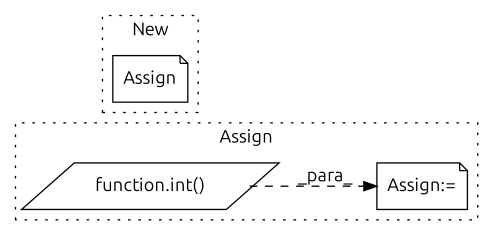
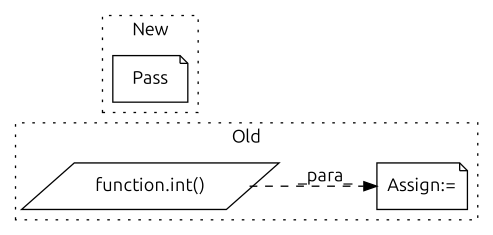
(150, 79) -> (150, 79)
(247, 138) -> (247, 138)
